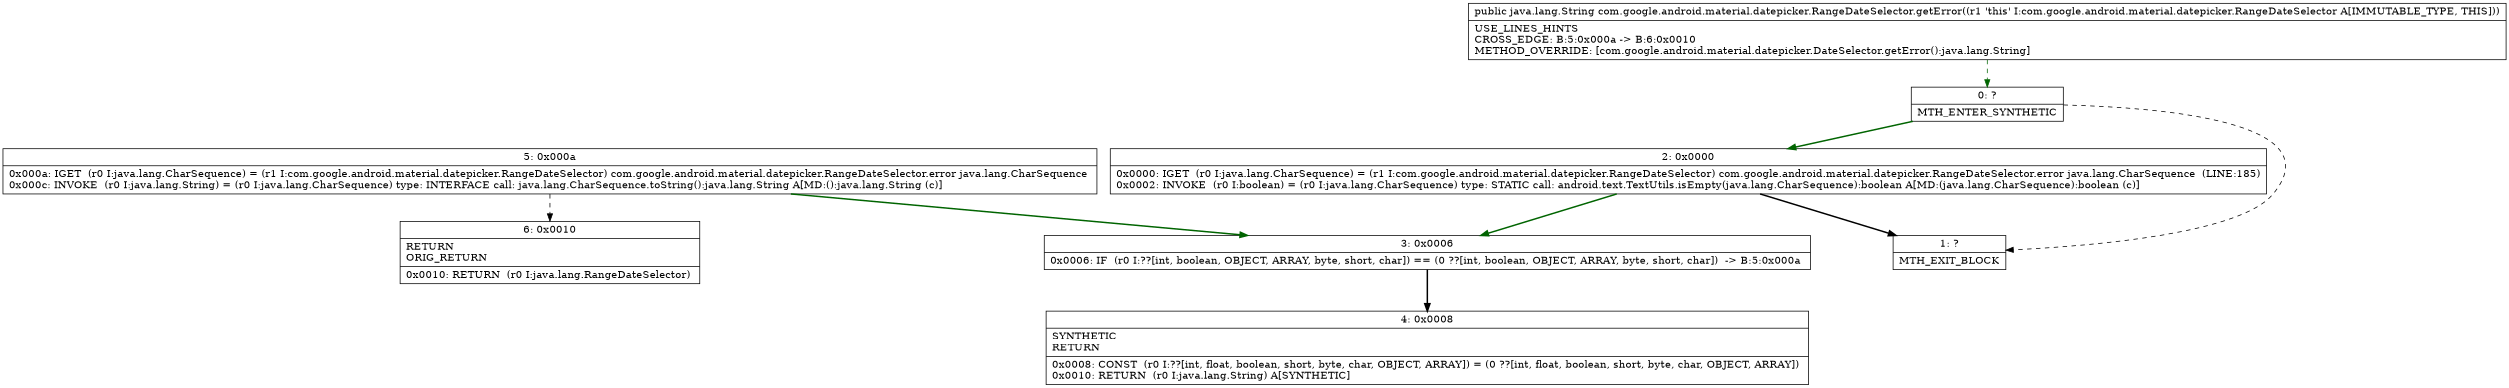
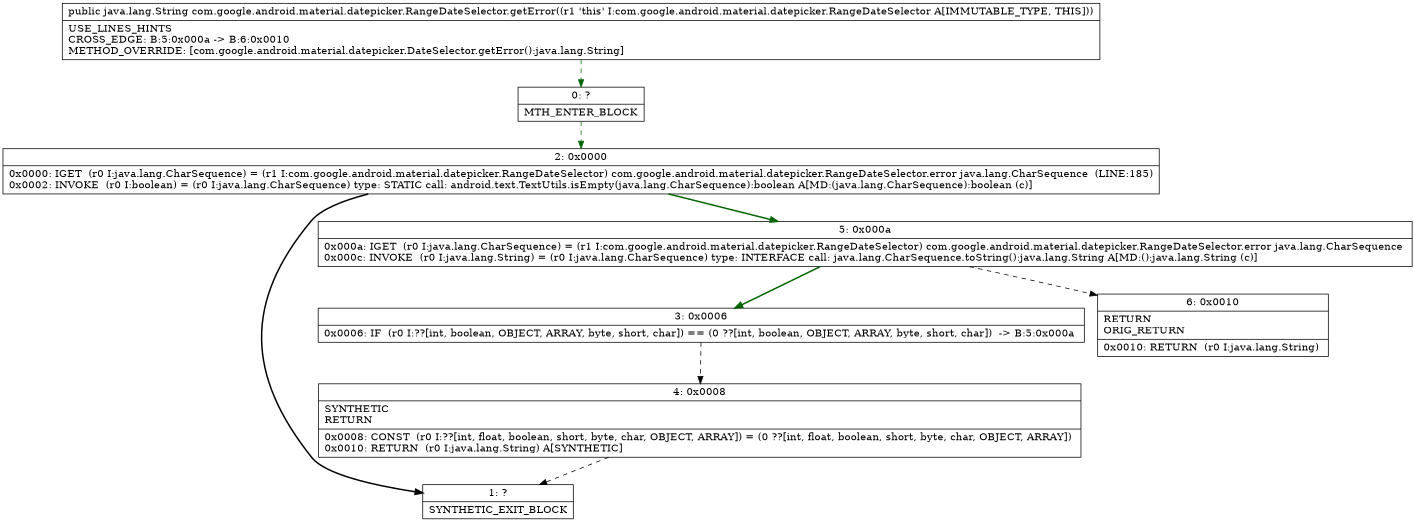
(1987, 112) -> (581, 112)
(1854, 134) -> (581, 131)
(2274, 193) -> (577, 470)
(1552, 214) -> (719, 207)
(1949, 261) -> (498, 510)
(550, 275) -> (1213, 347)
(1427, 287) -> (701, 359)
